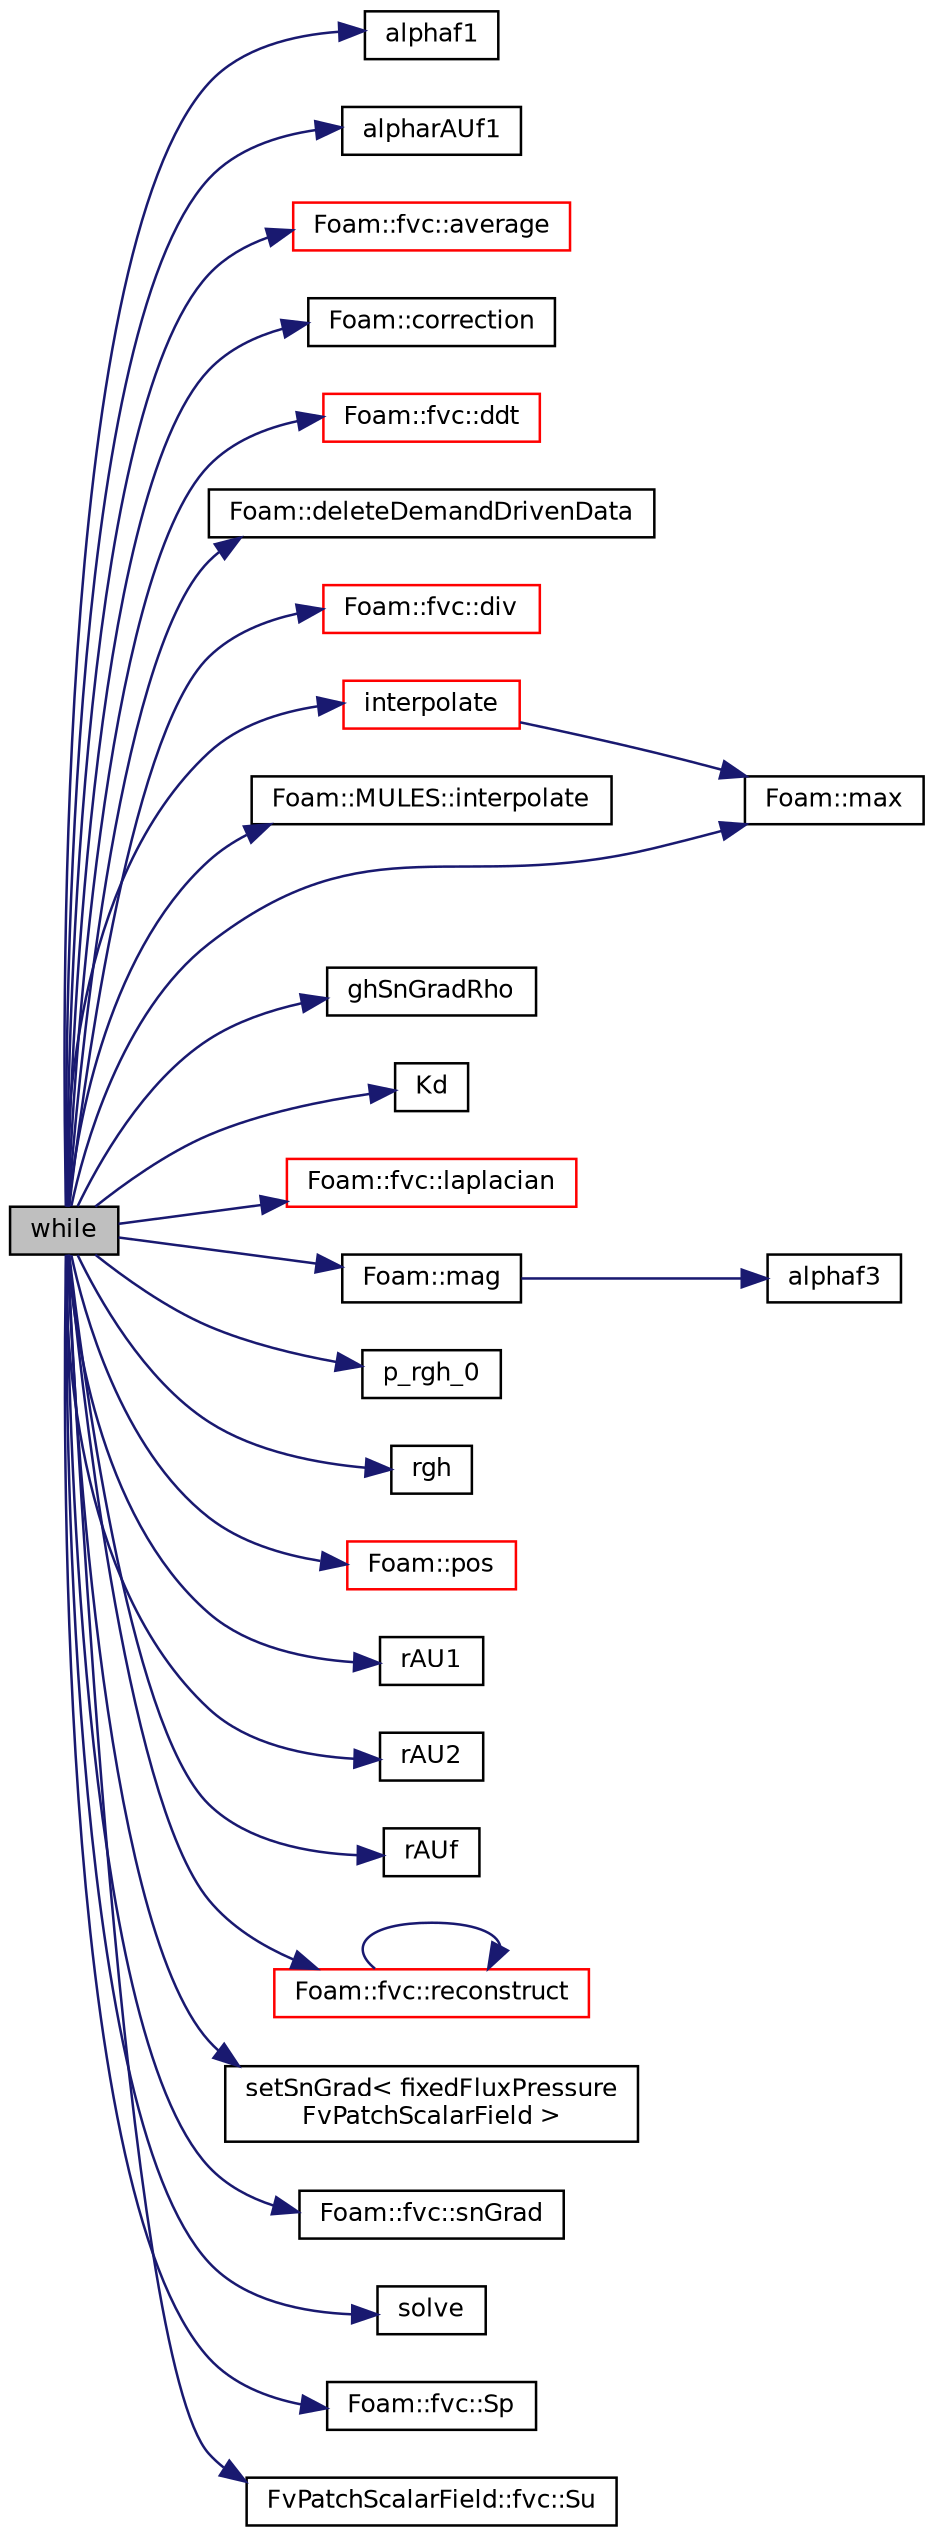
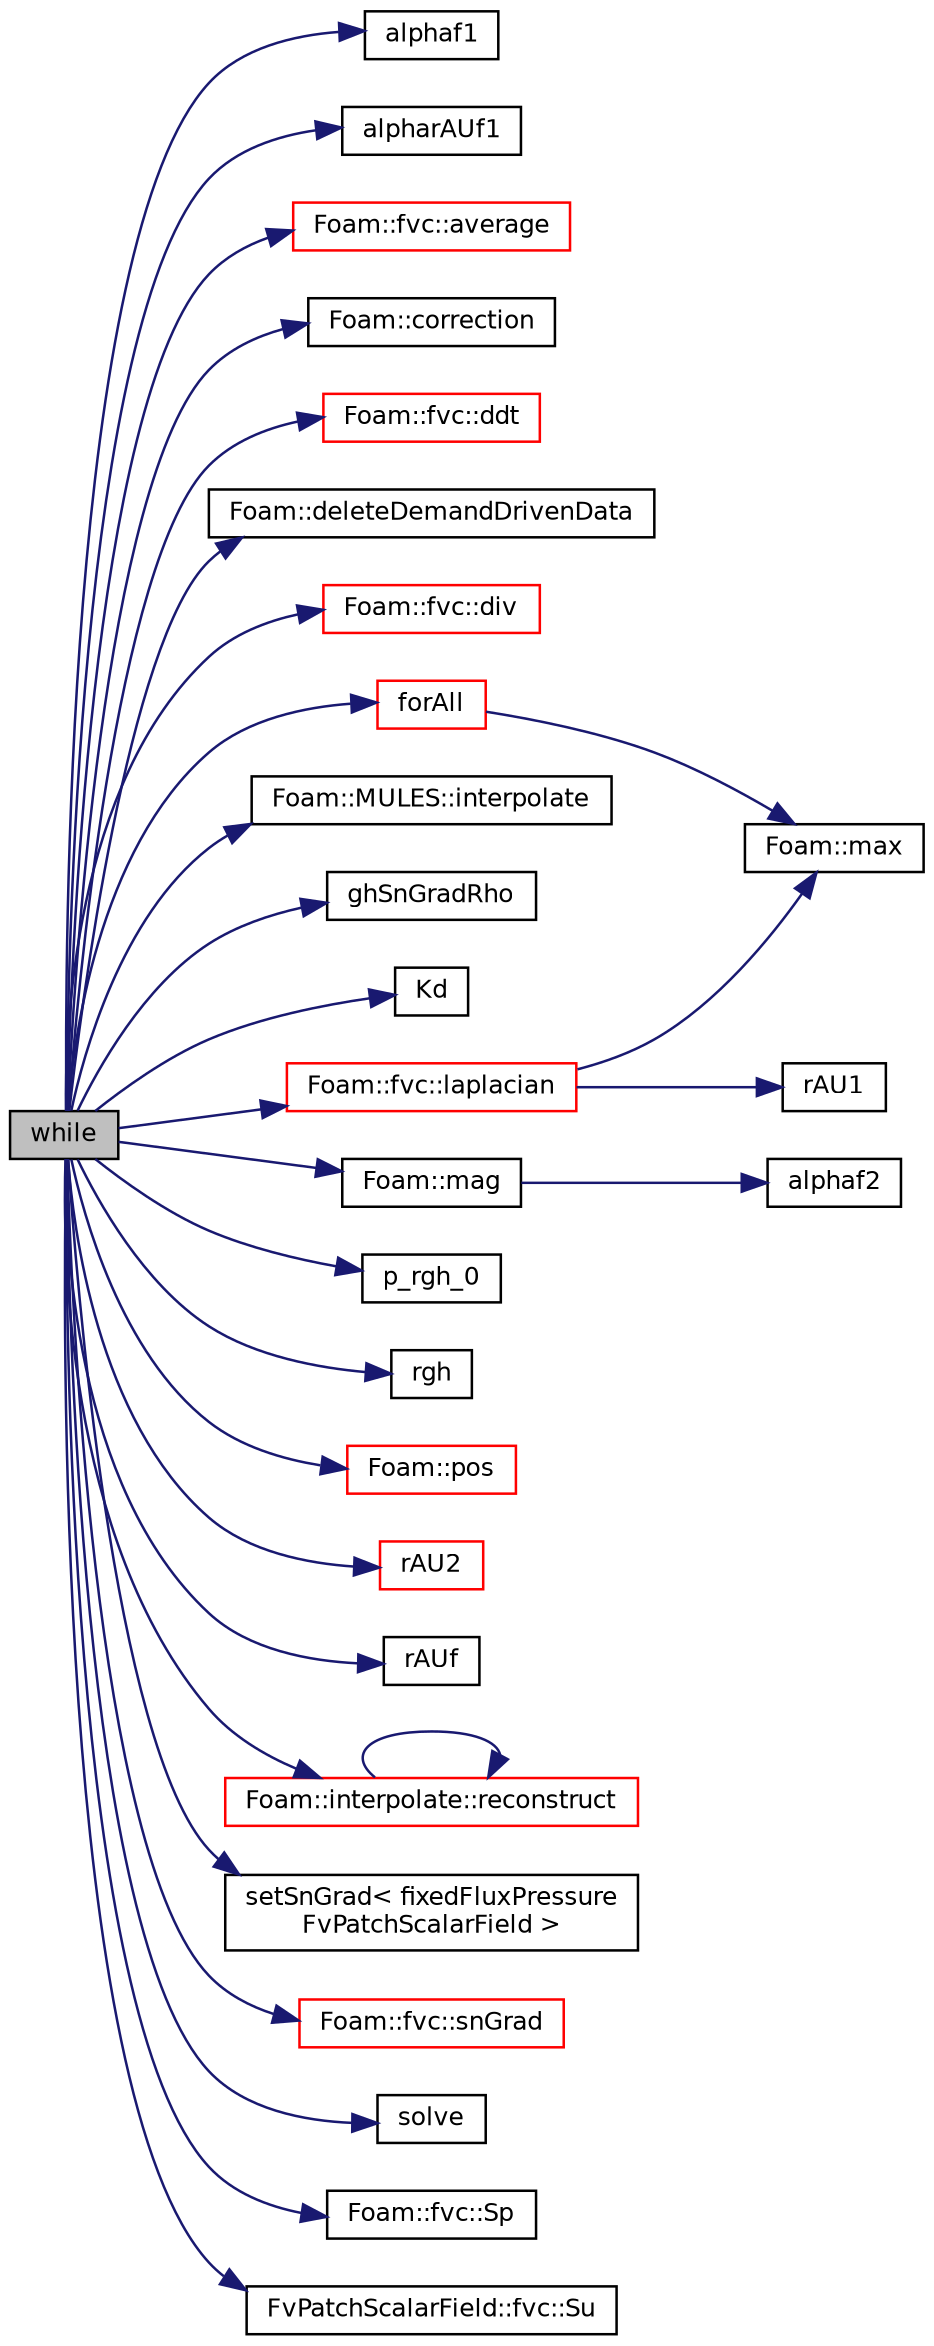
(432, 705) -> (432, 705)
(310, 887) -> (706, 1002)
(834, 1278) -> (834, 1183)
(137, 1519) -> (667, 1087)
(432, 1757) -> (432, 1565)
(432, 1993) -> (432, 1802)
(432, 2215) -> (432, 2023)
